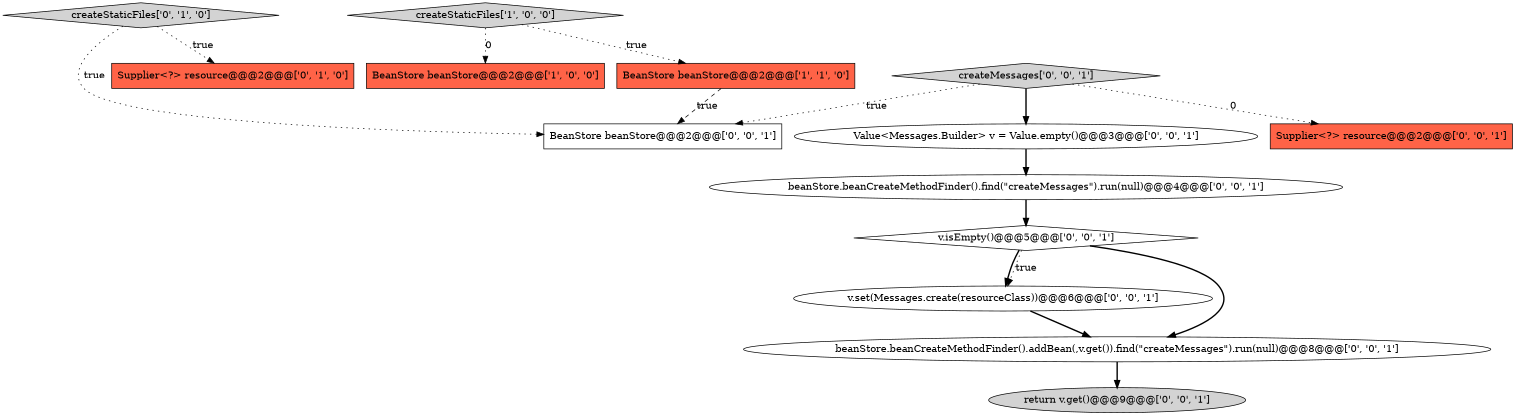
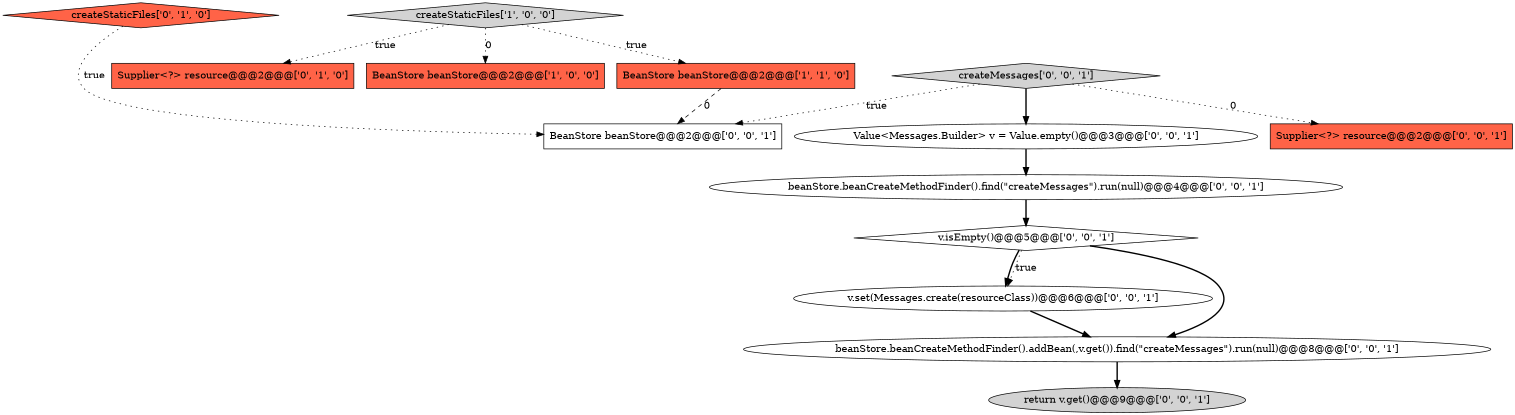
(141, 15) -> (141, 15)
(183, 43) -> (370, 43)
(707, 106) -> (707, 106)
